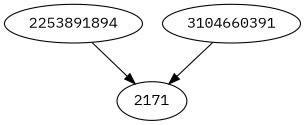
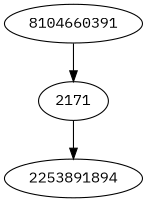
(231, 24) -> (73, 24)
(110, 59) -> (73, 134)
